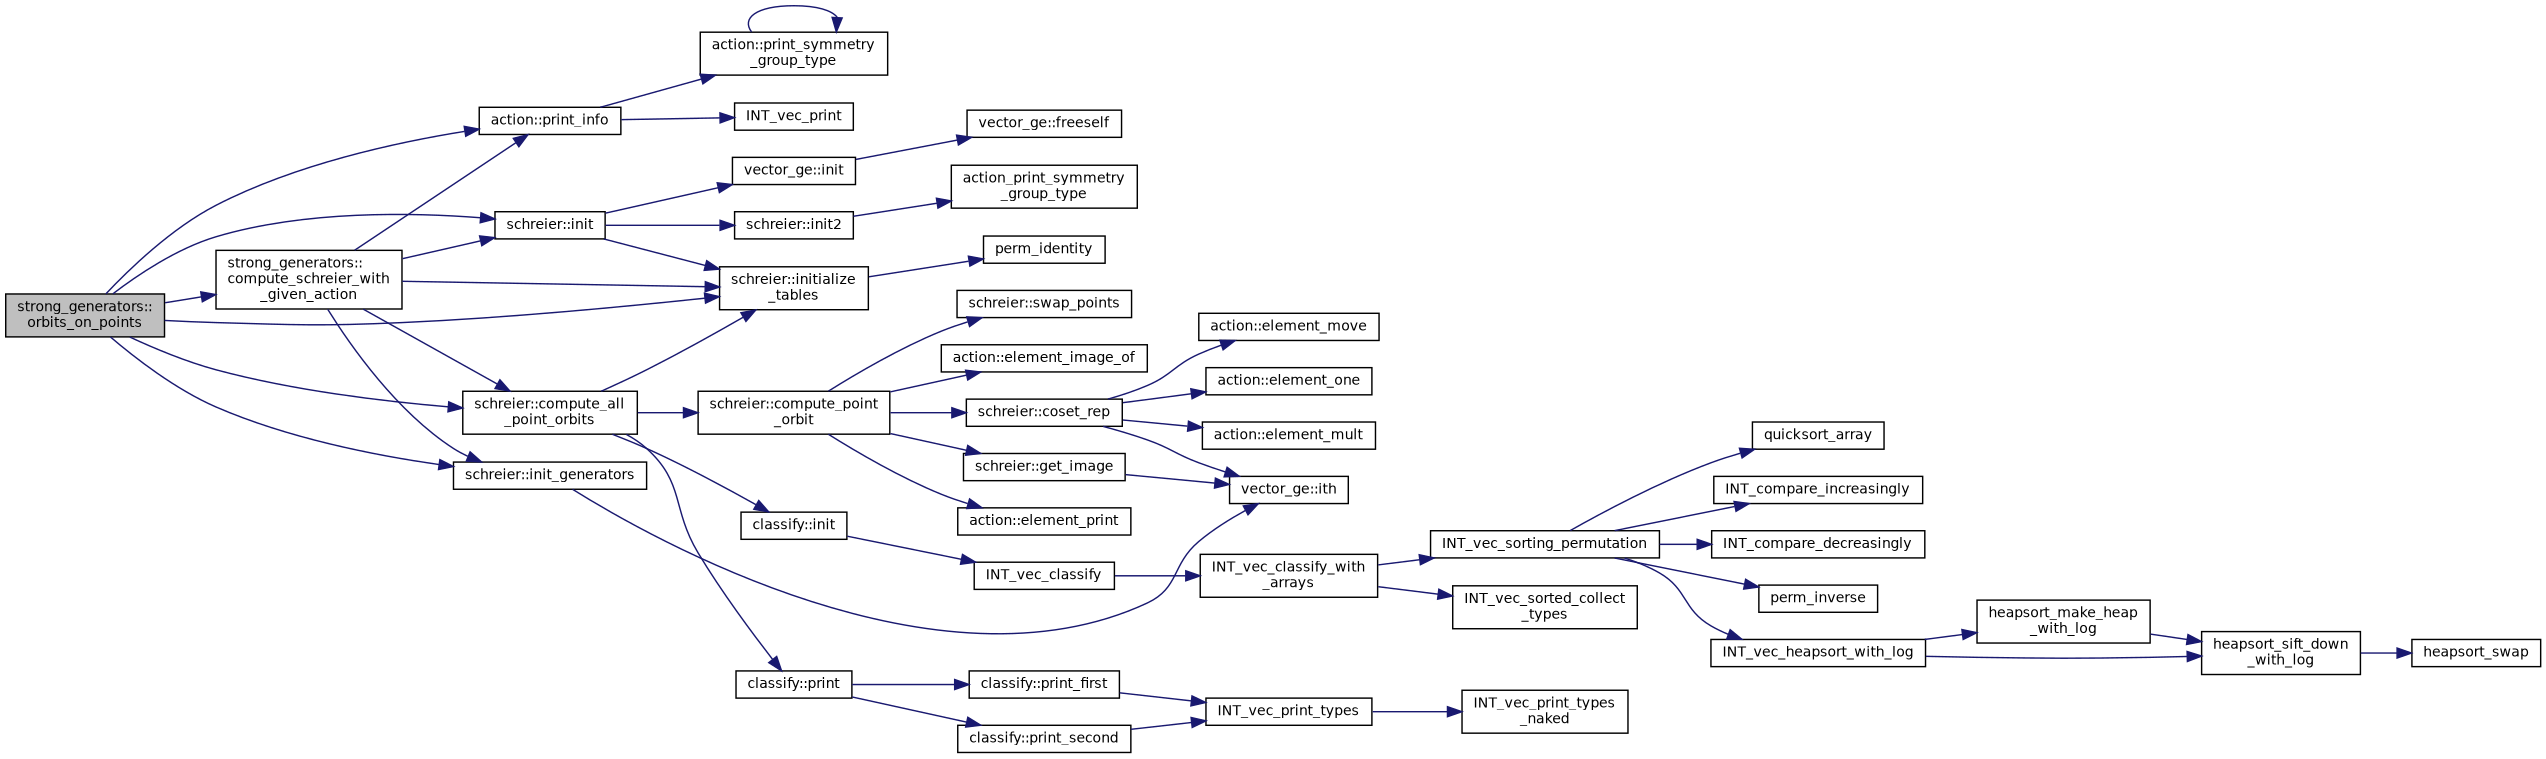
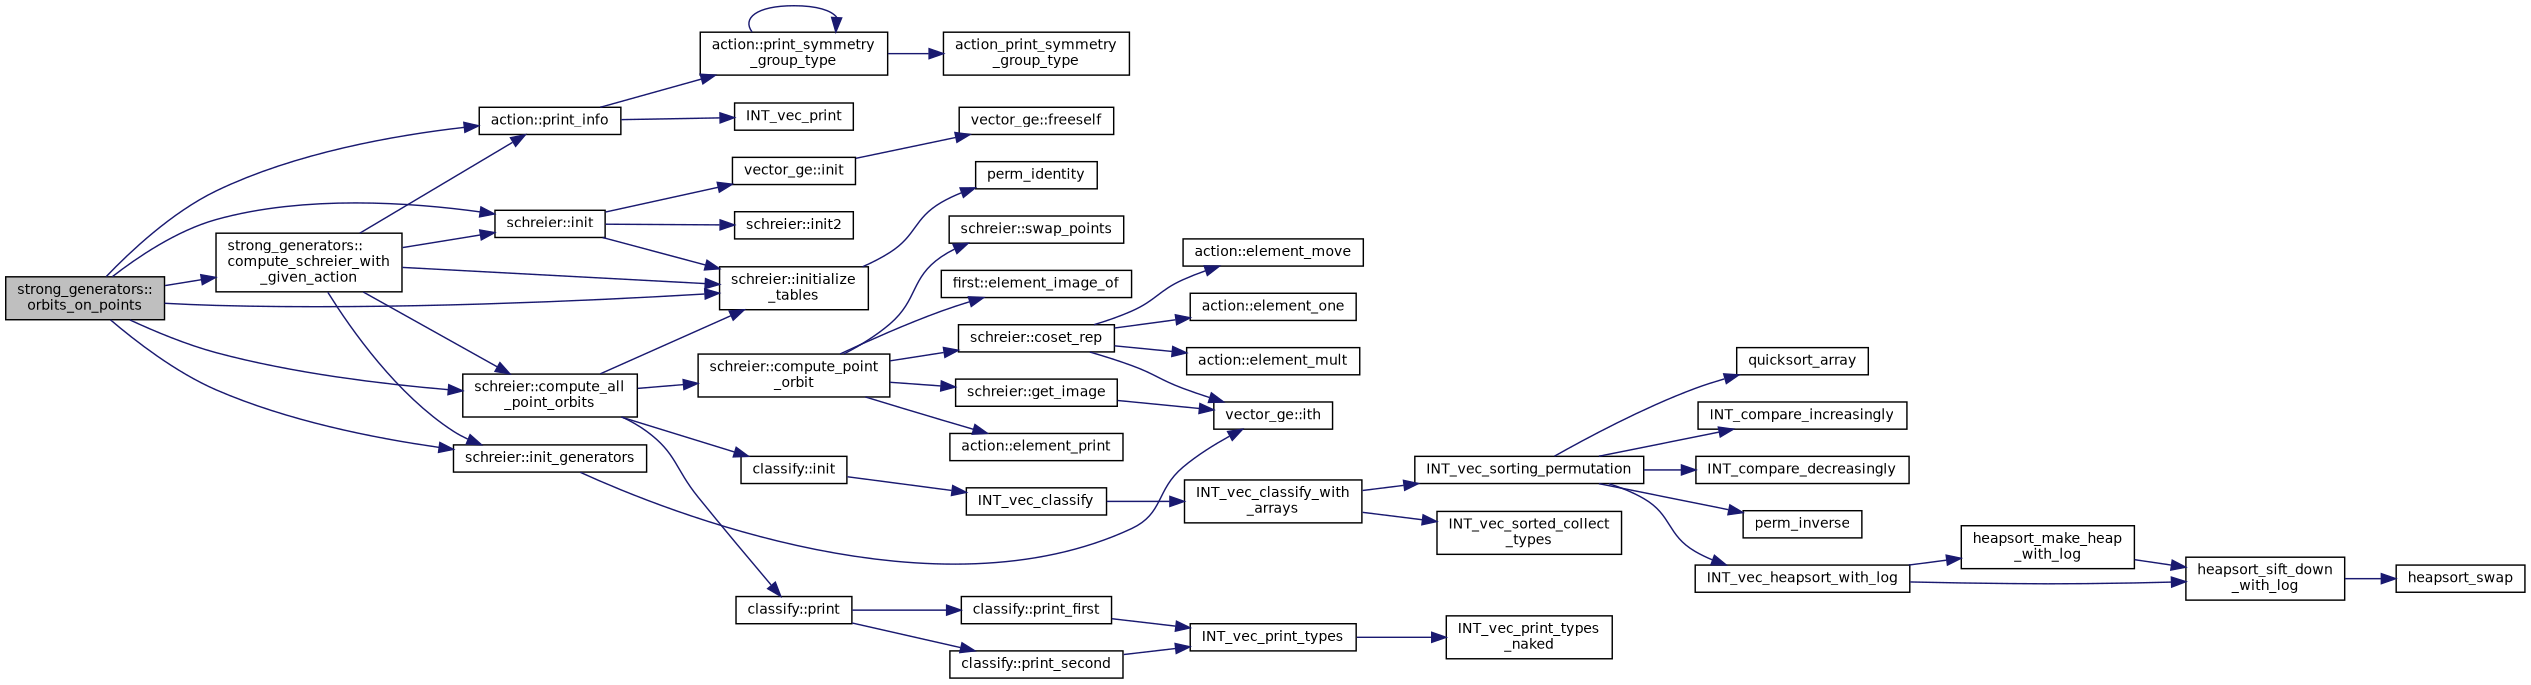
(895, 210) -> (908, 54)
(1044, 358) -> (1036, 284)
